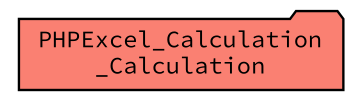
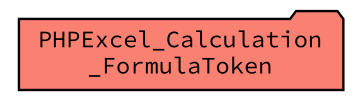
(181, 54) -> (181, 54)
